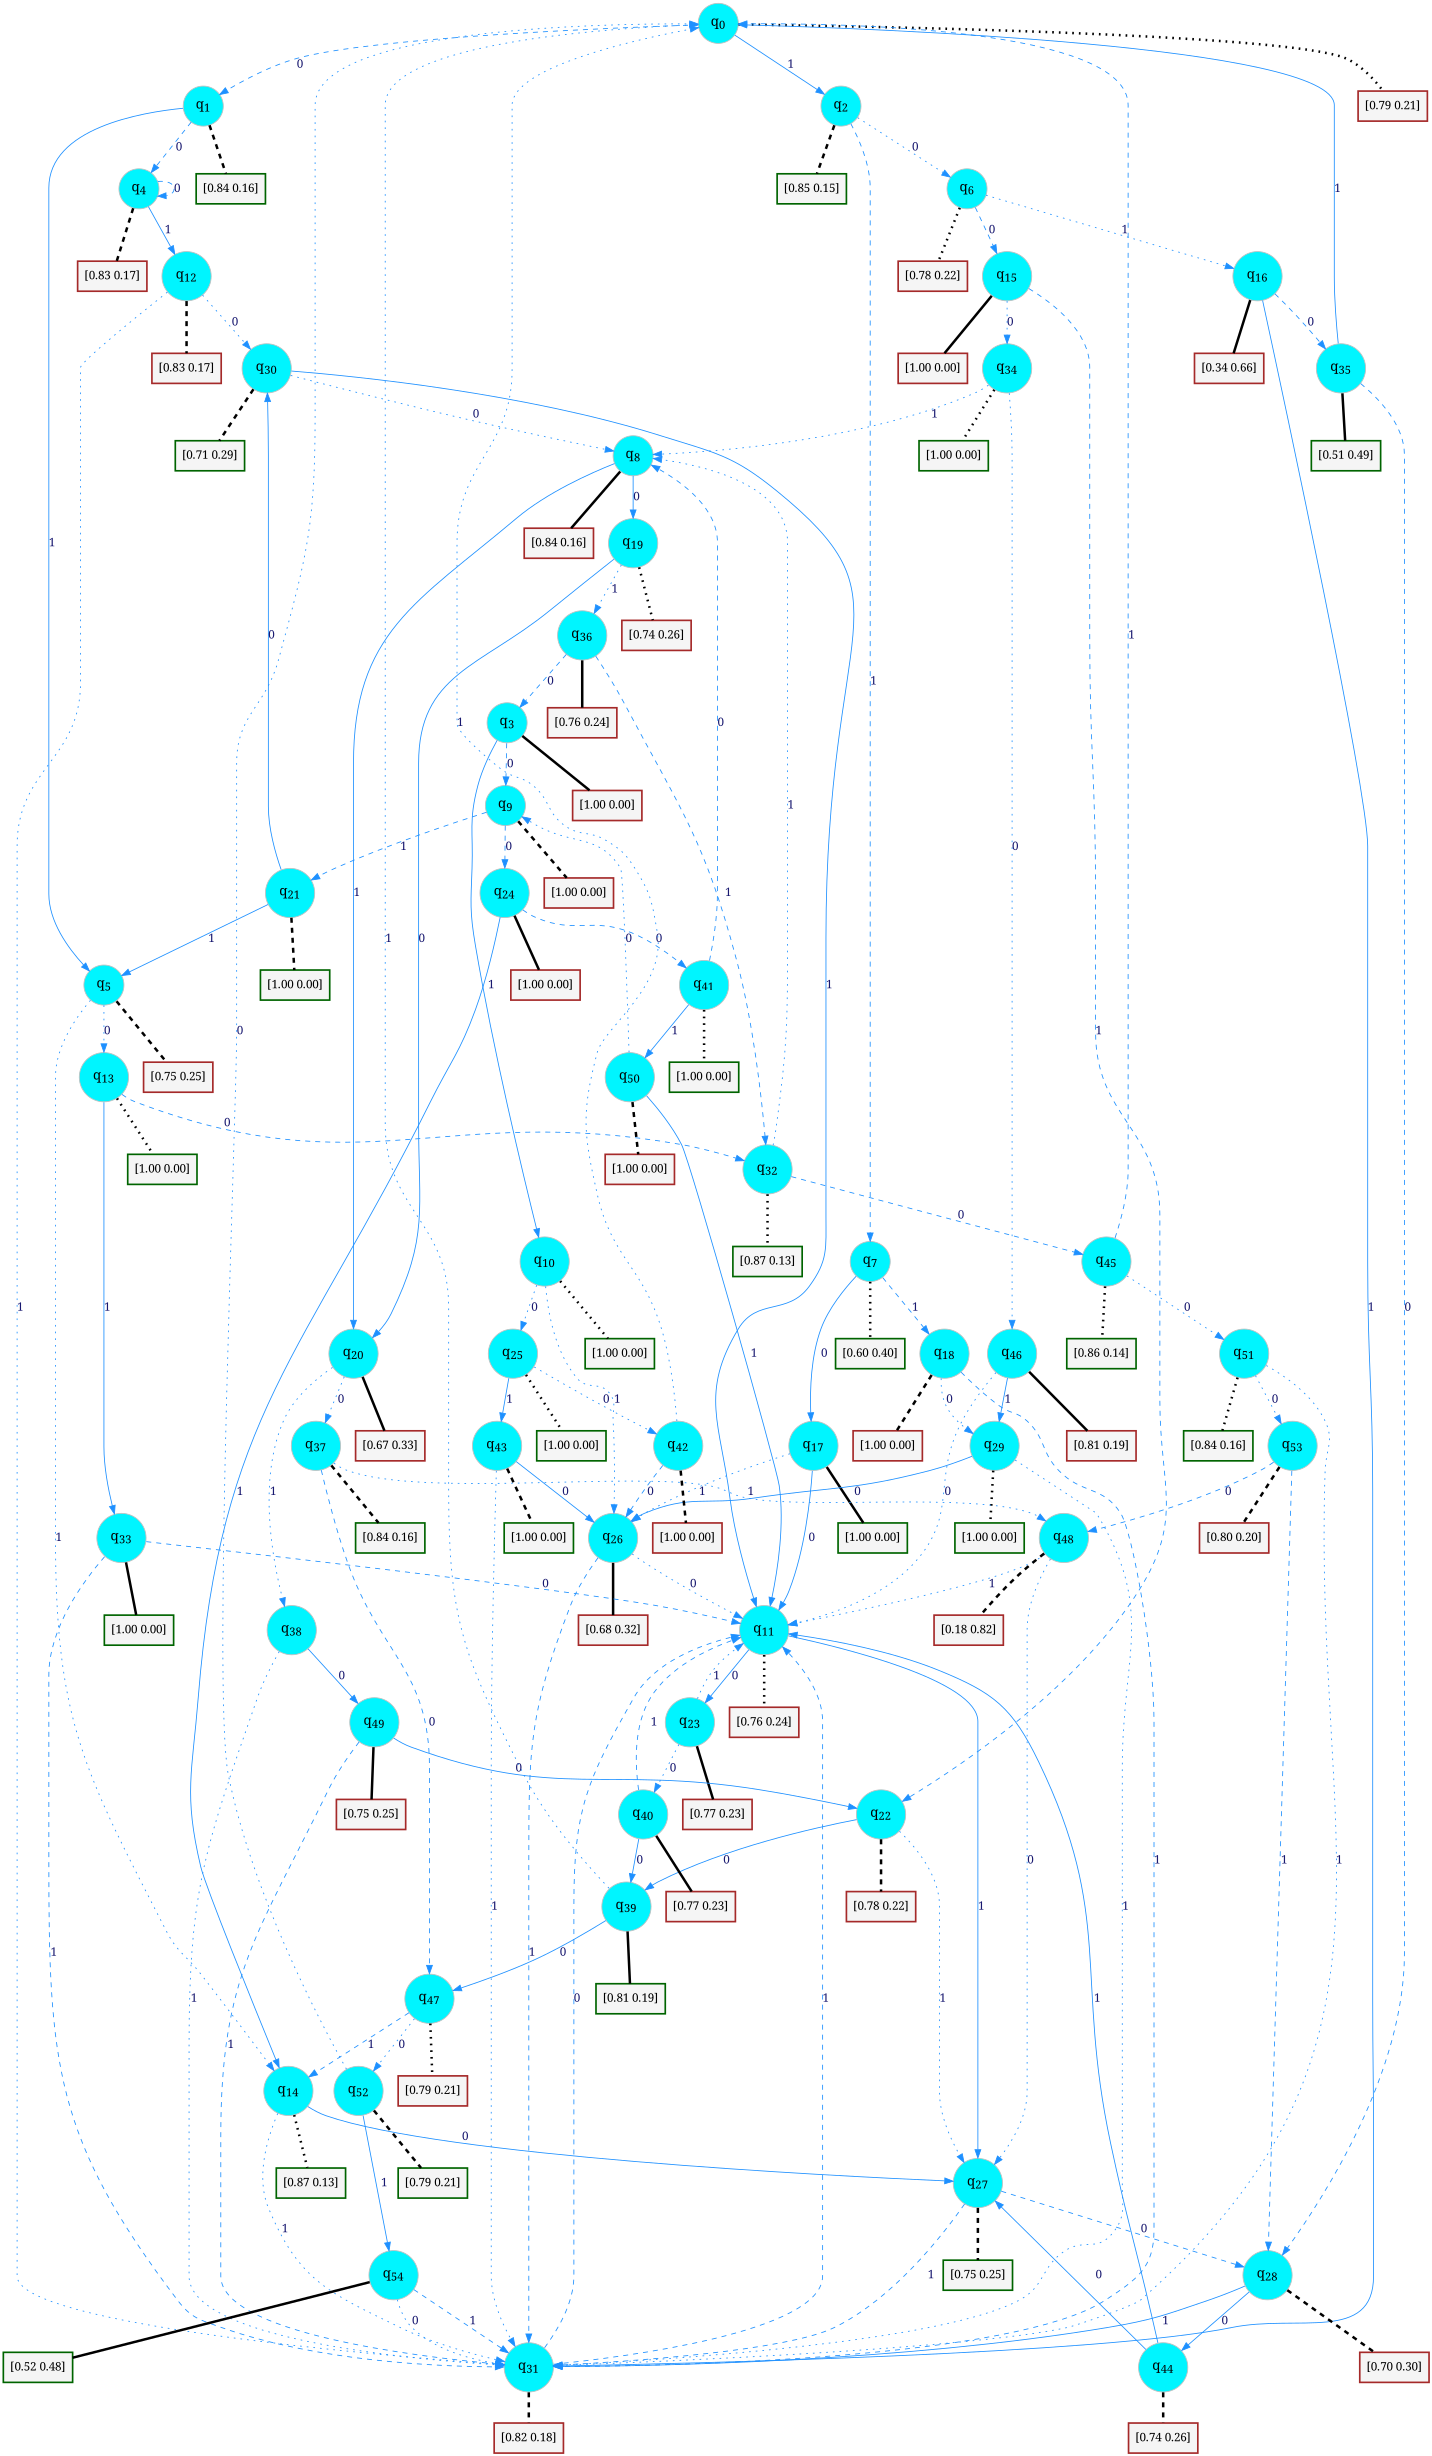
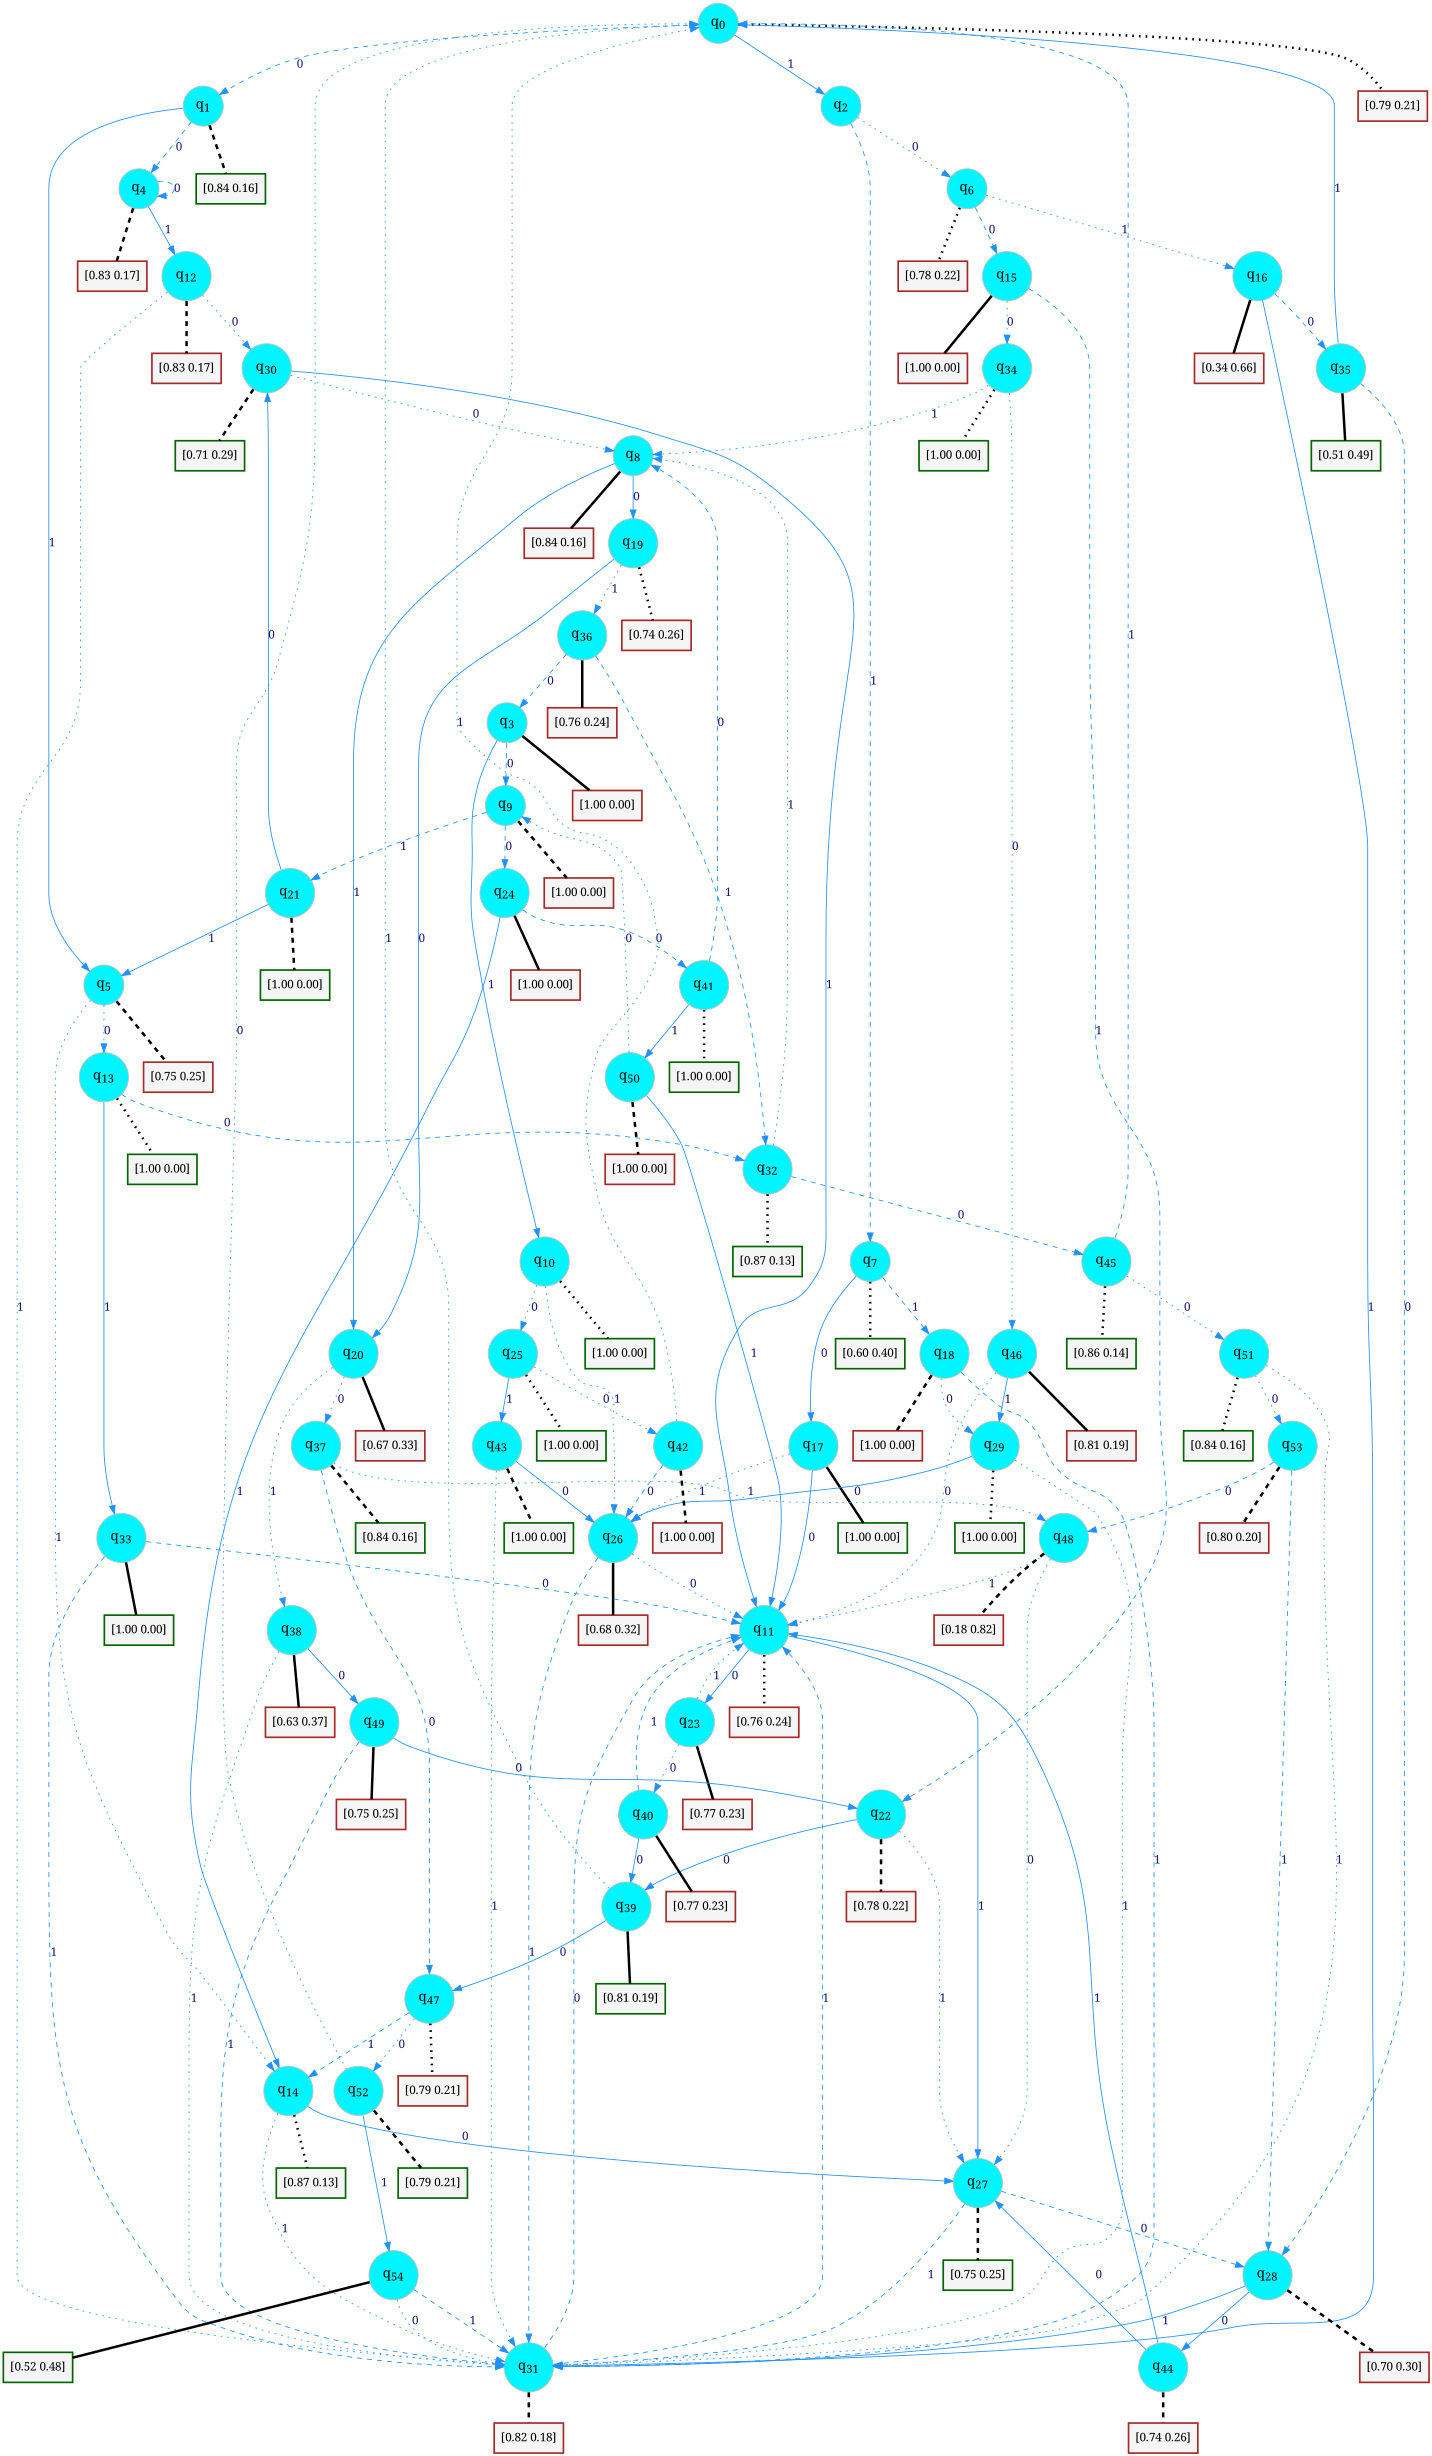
(812, 189) -> none
none -> (300, 1722)
